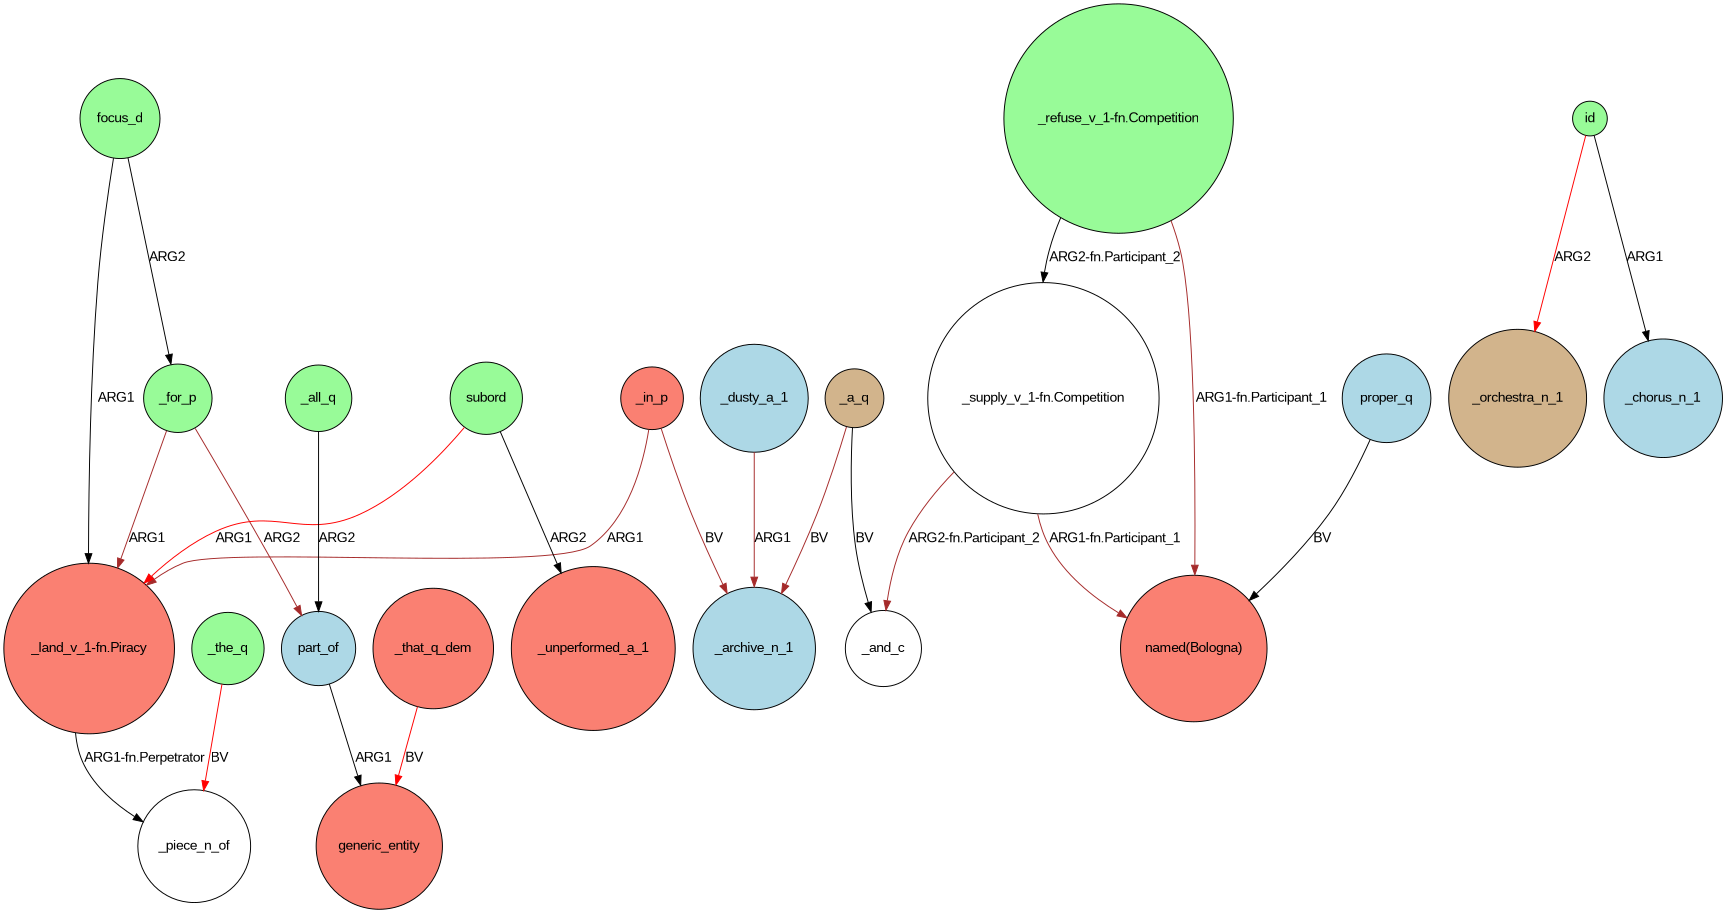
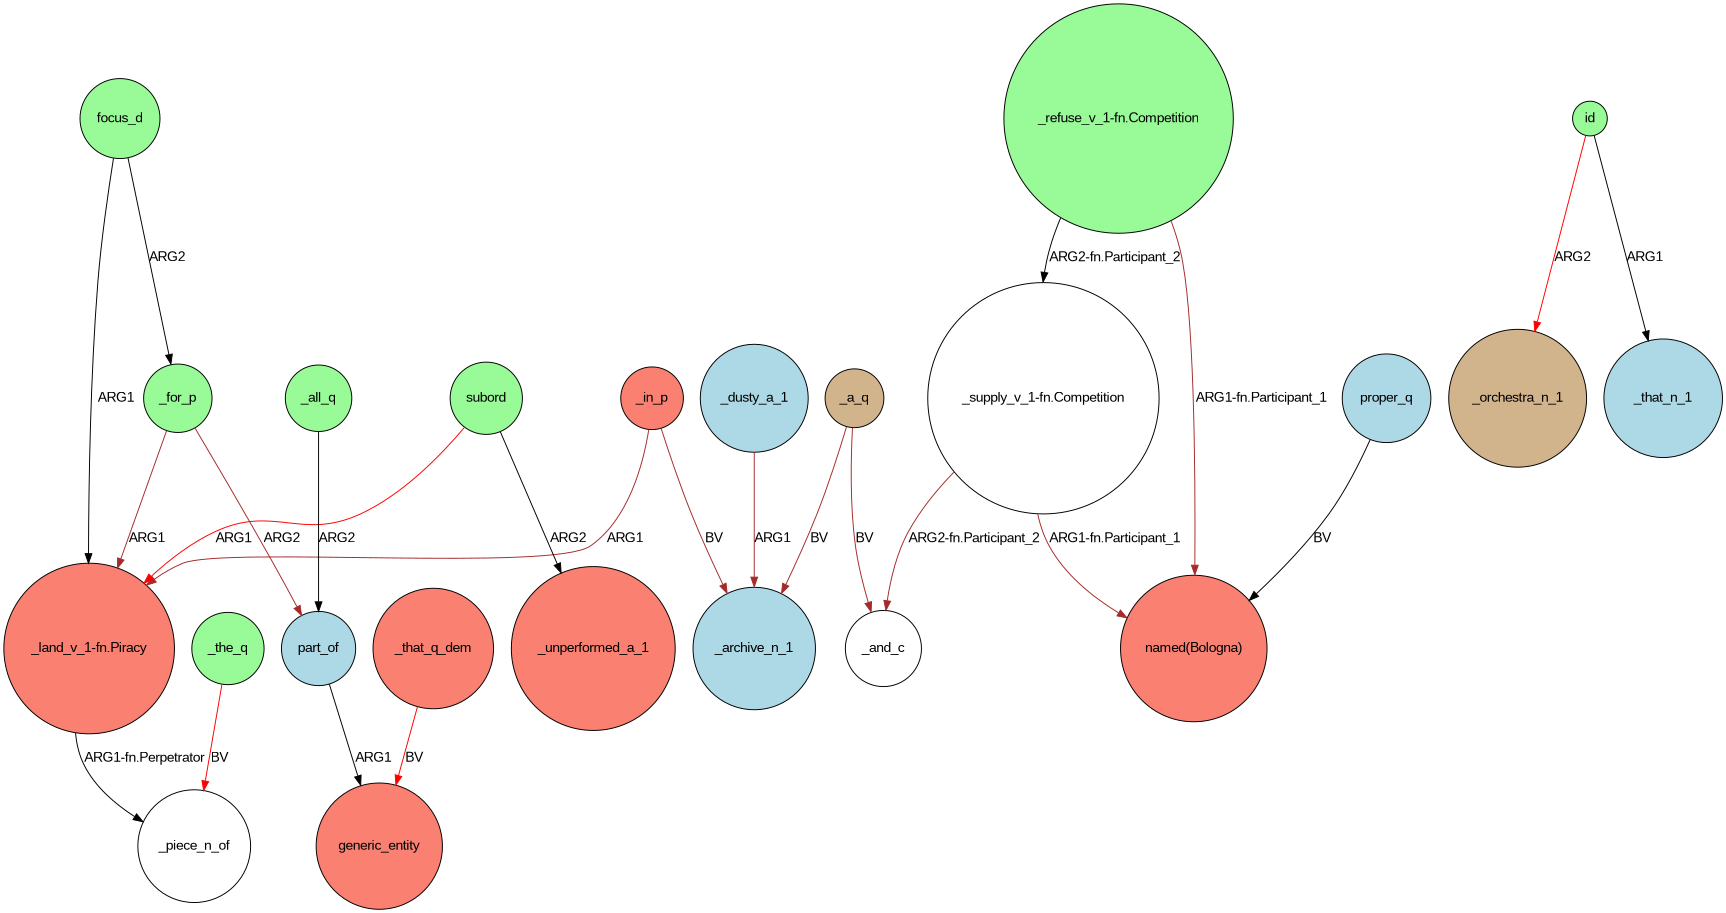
(1663, 398) -> (1663, 398)
(852, 516) -> (852, 516)
